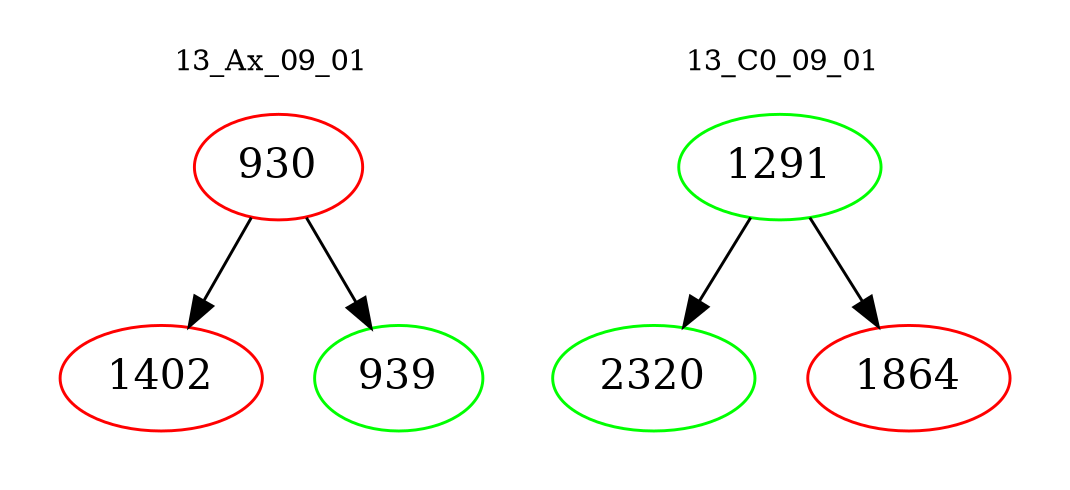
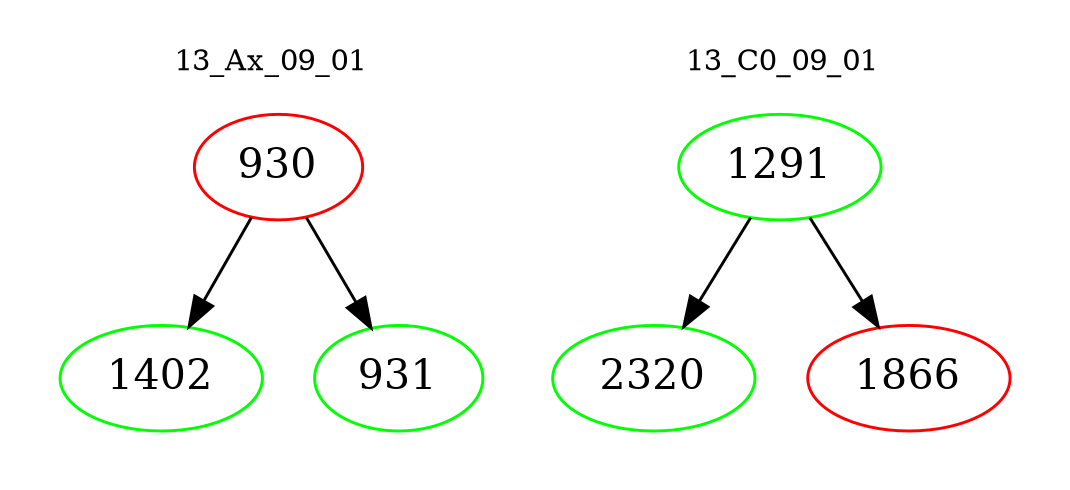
(161, 378) -> (161, 378)
(399, 378) -> (399, 378)
(909, 378) -> (909, 378)
